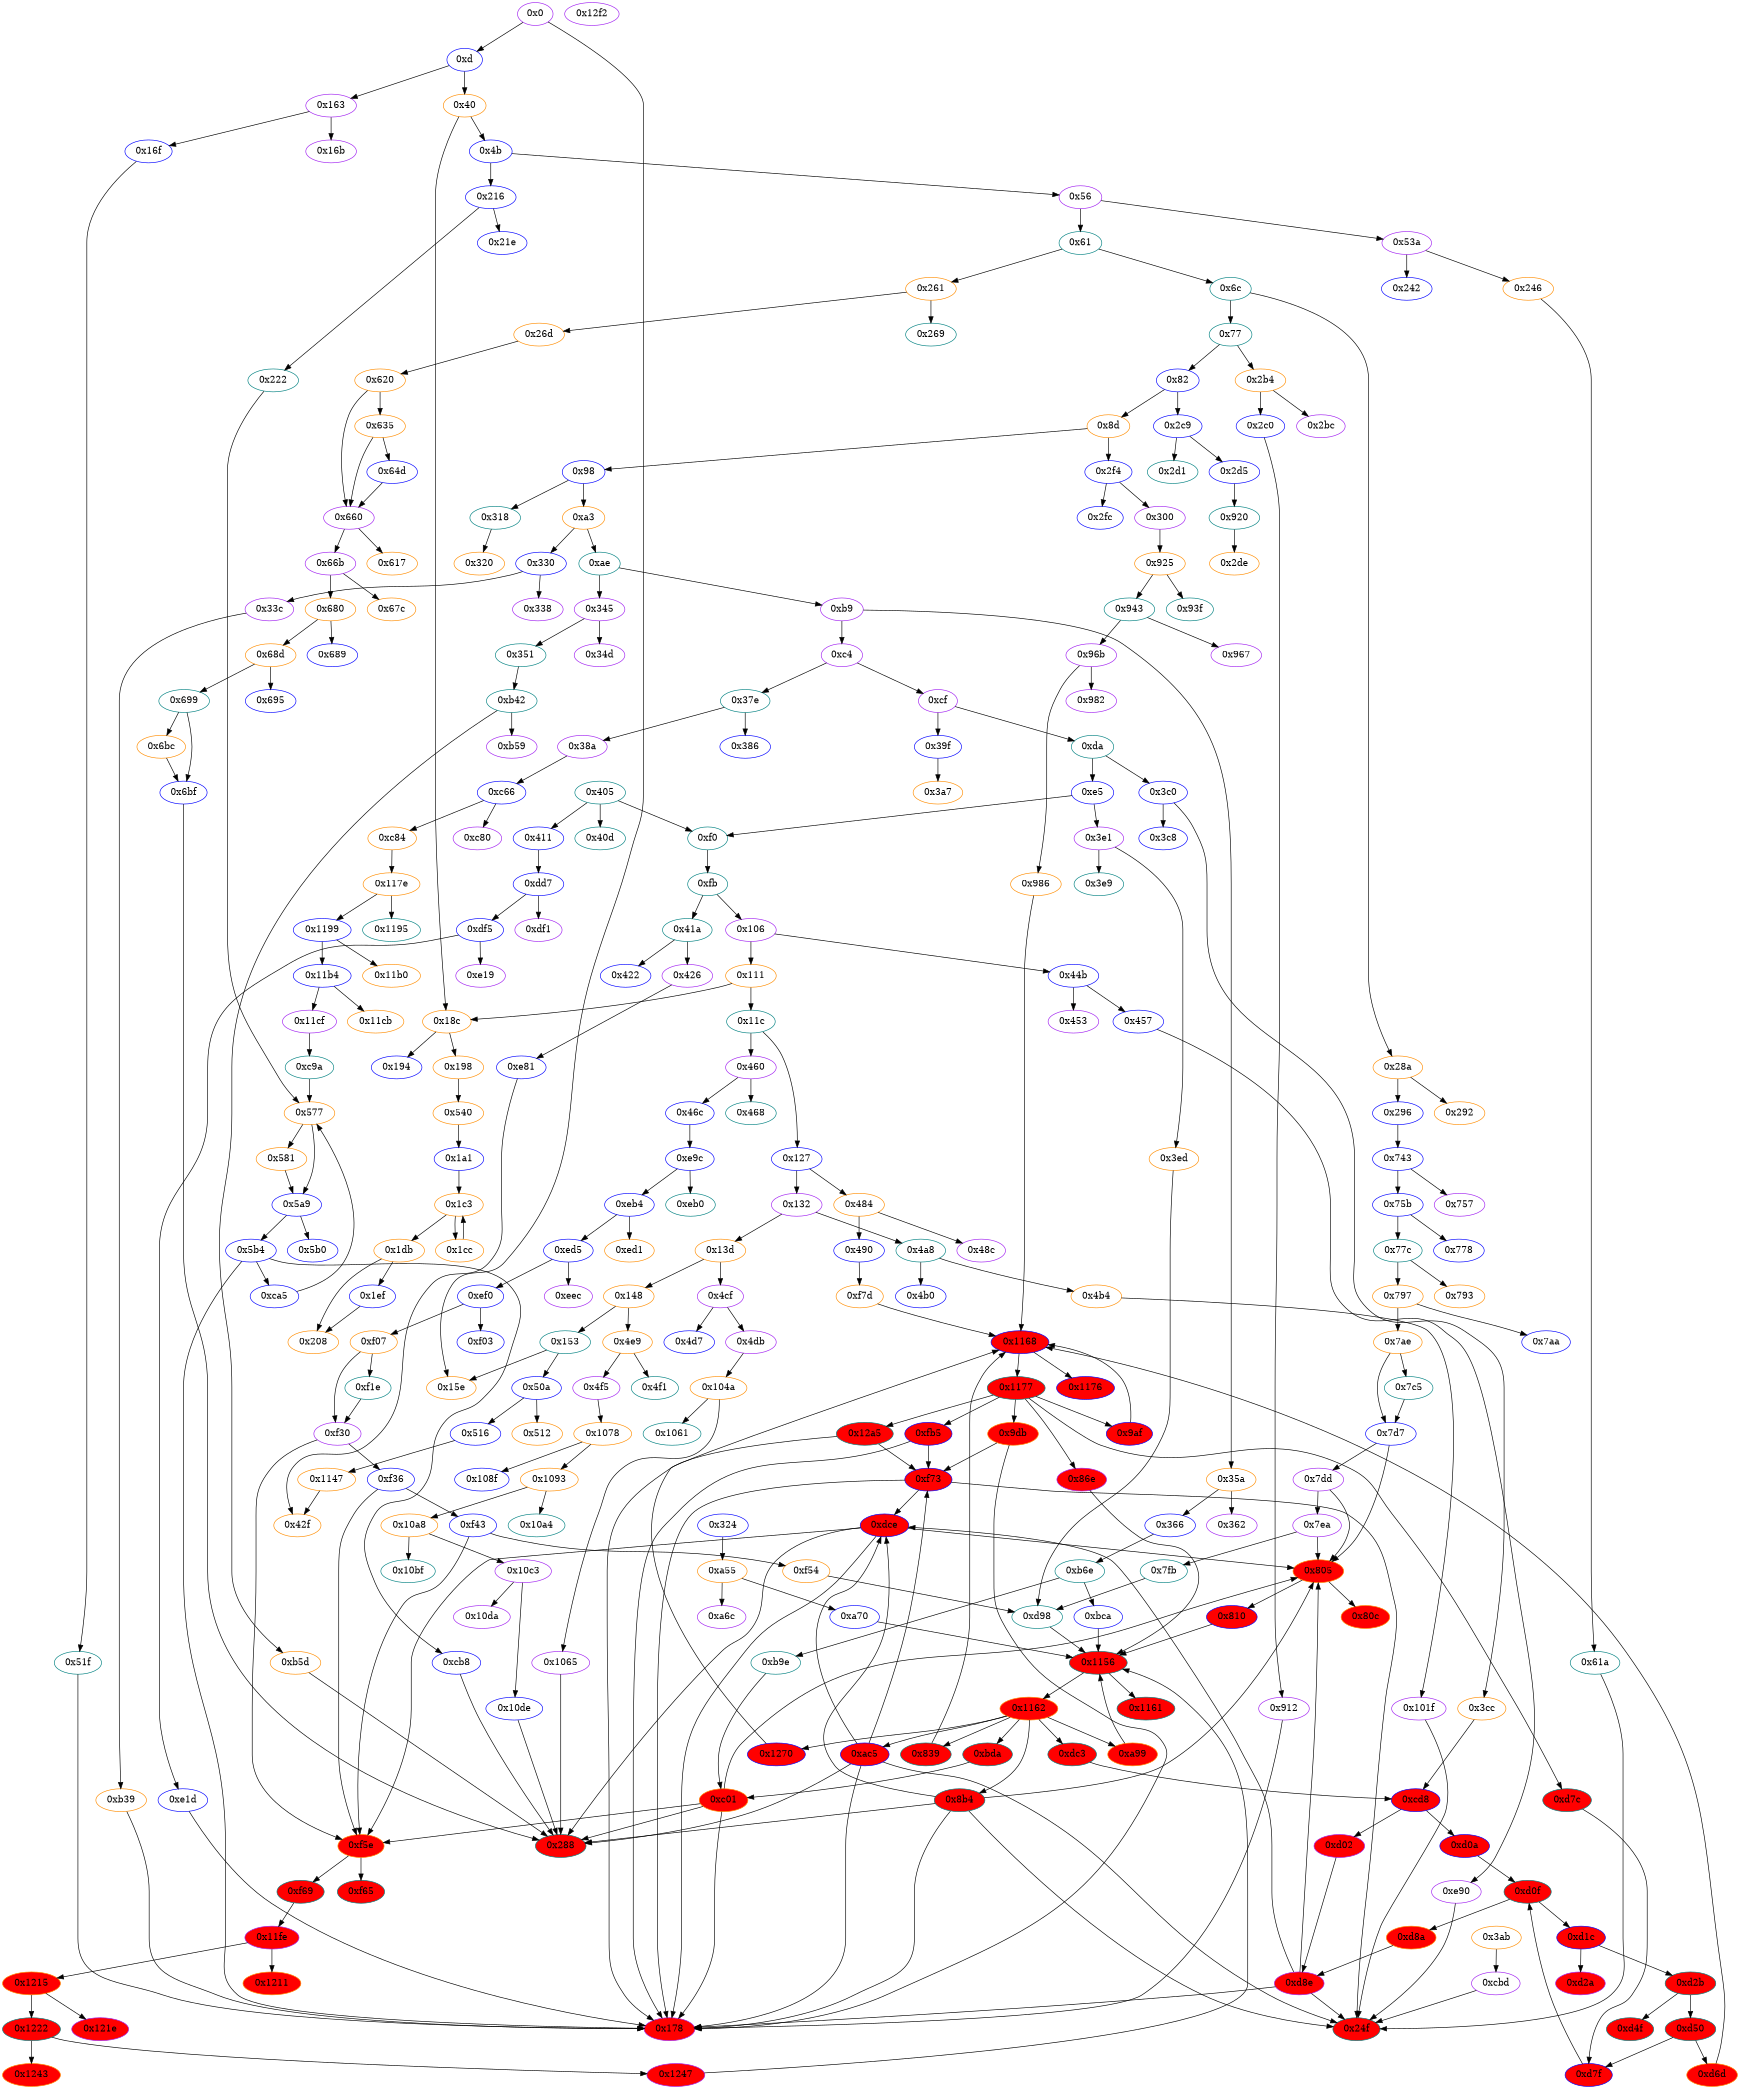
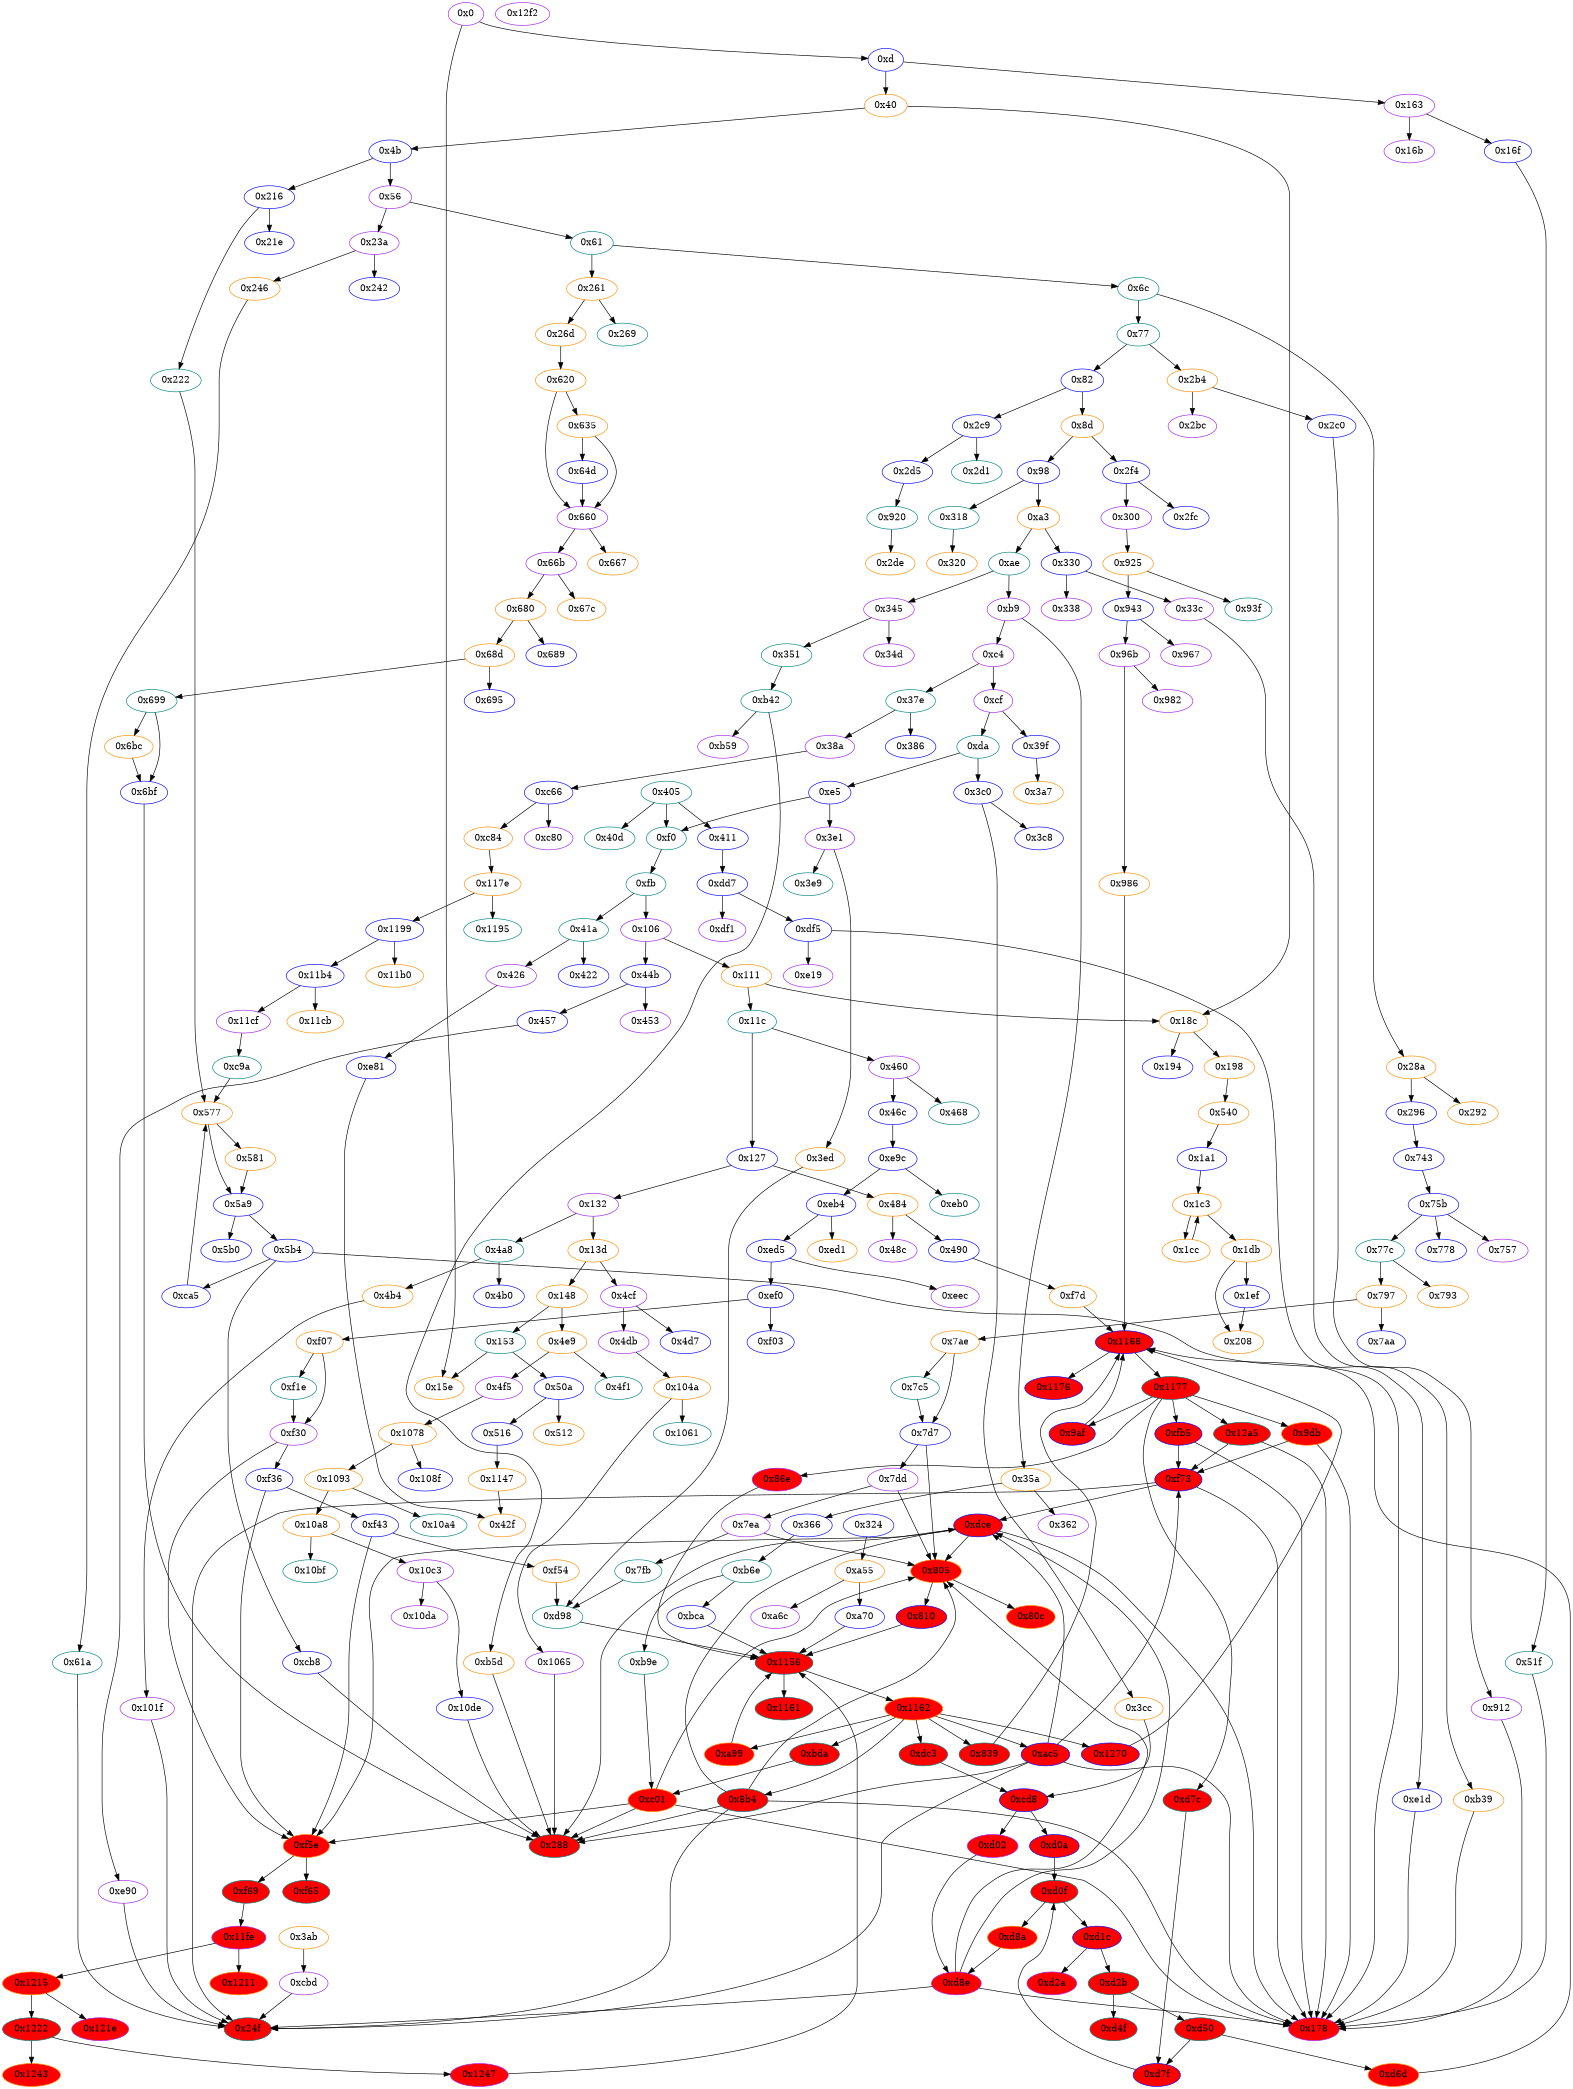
(1407, 243) -> (374, 243)
(392, 564) -> (613, 564)
(1129, 609) -> (1128, 609)
(1426, 1180) -> (1466, 1226)
